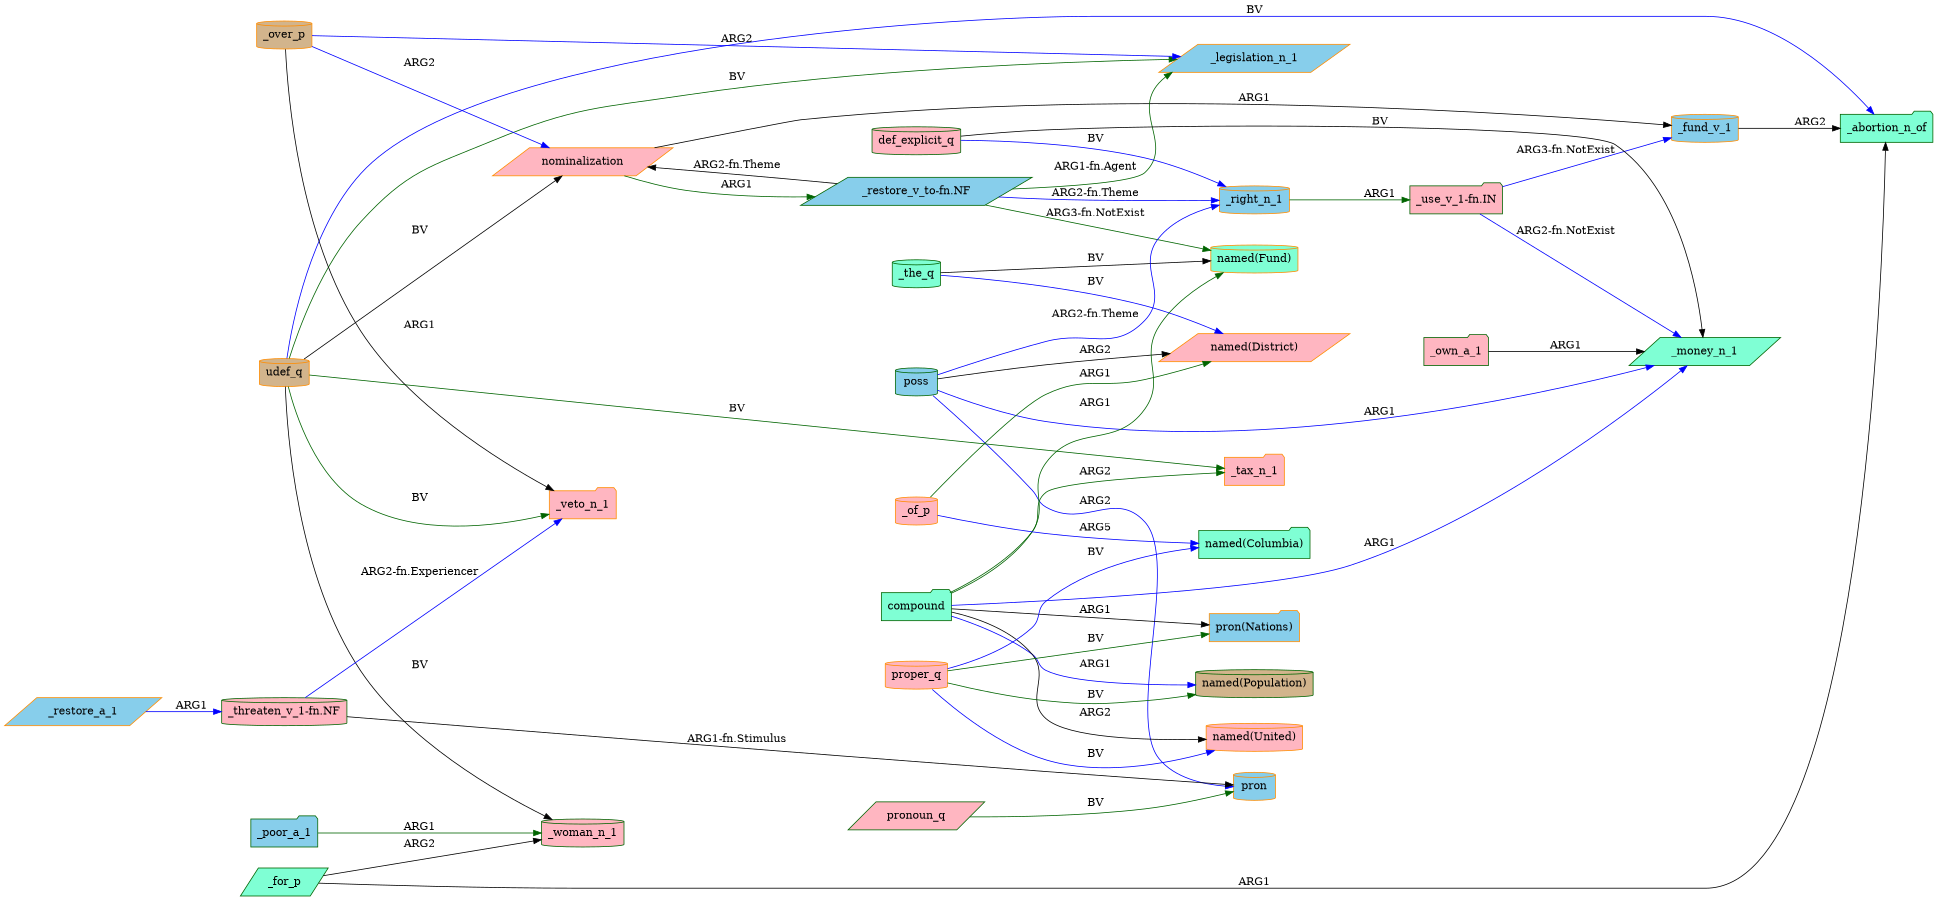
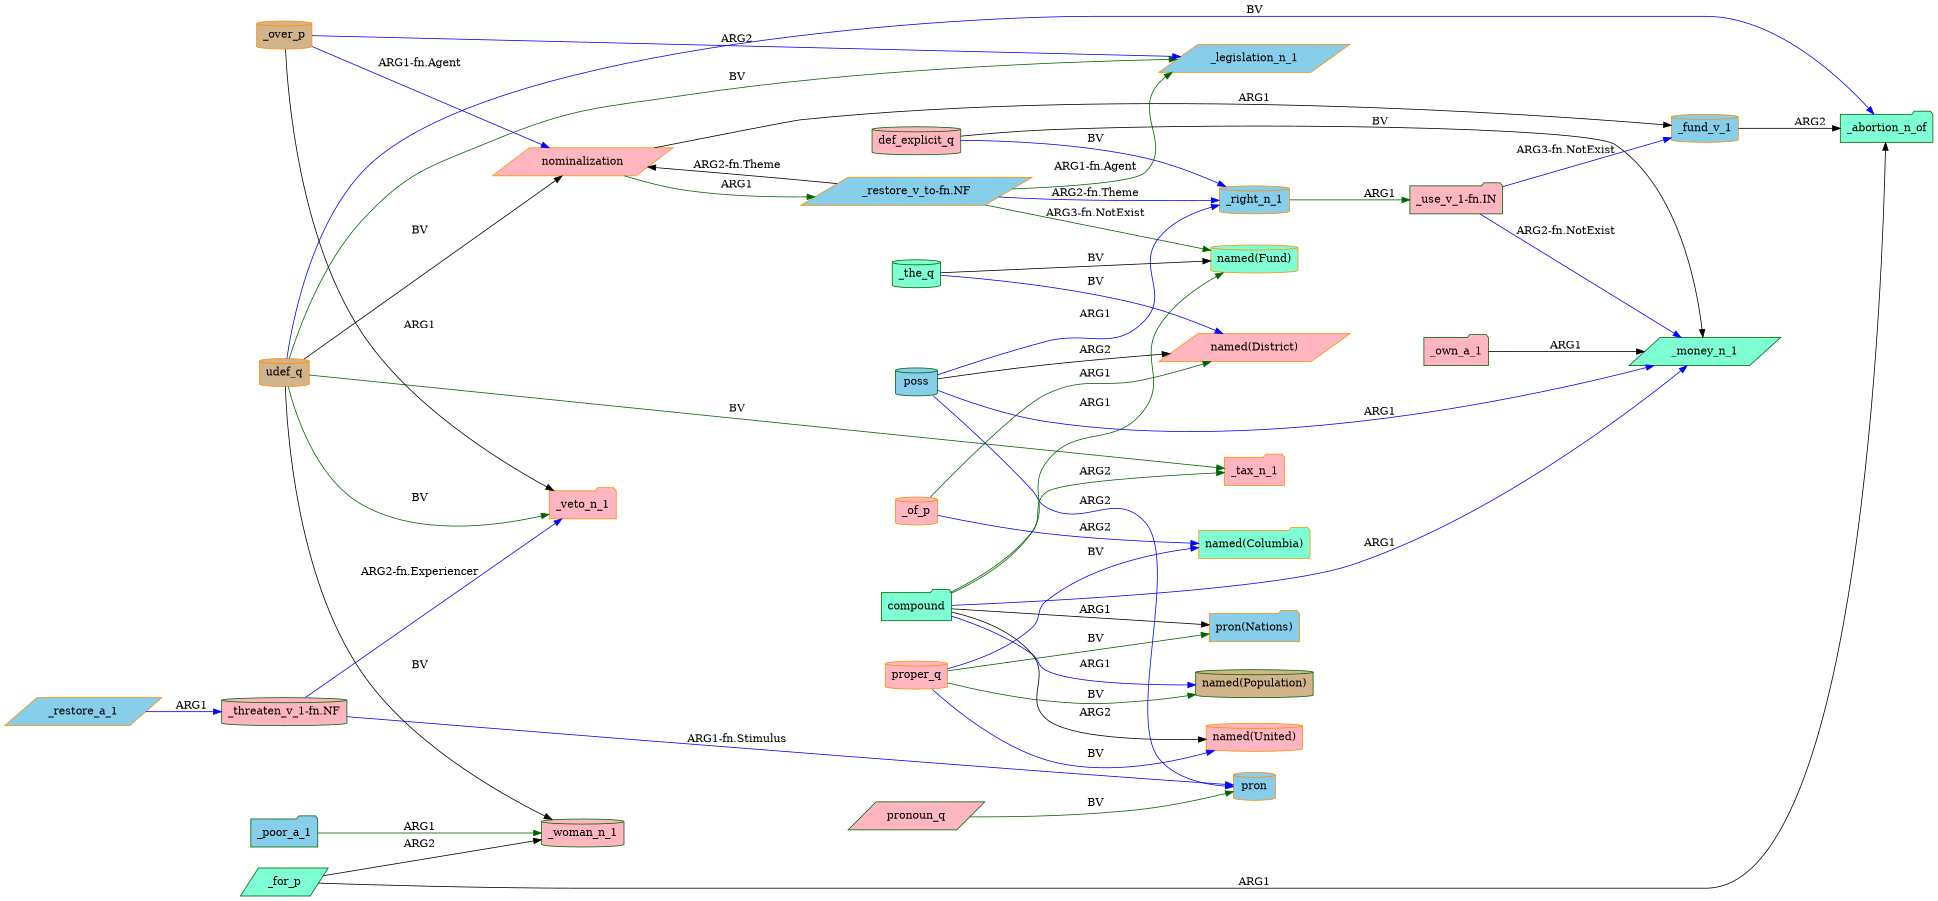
(420, 63) -> (420, 63)
(916, 191) -> (916, 191)
(1095, 315) -> (1095, 315)
(1095, 528) -> (1095, 528)
(1254, 544) -> (1254, 544)
(786, 752) -> (786, 752)
